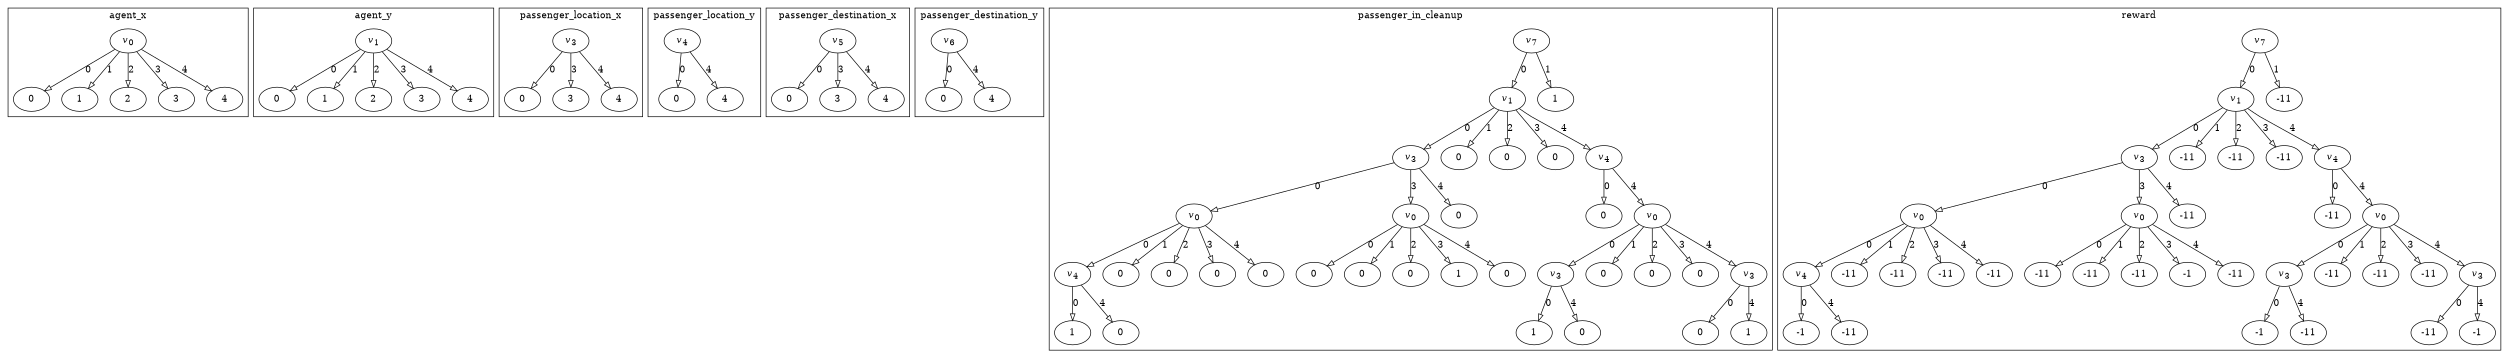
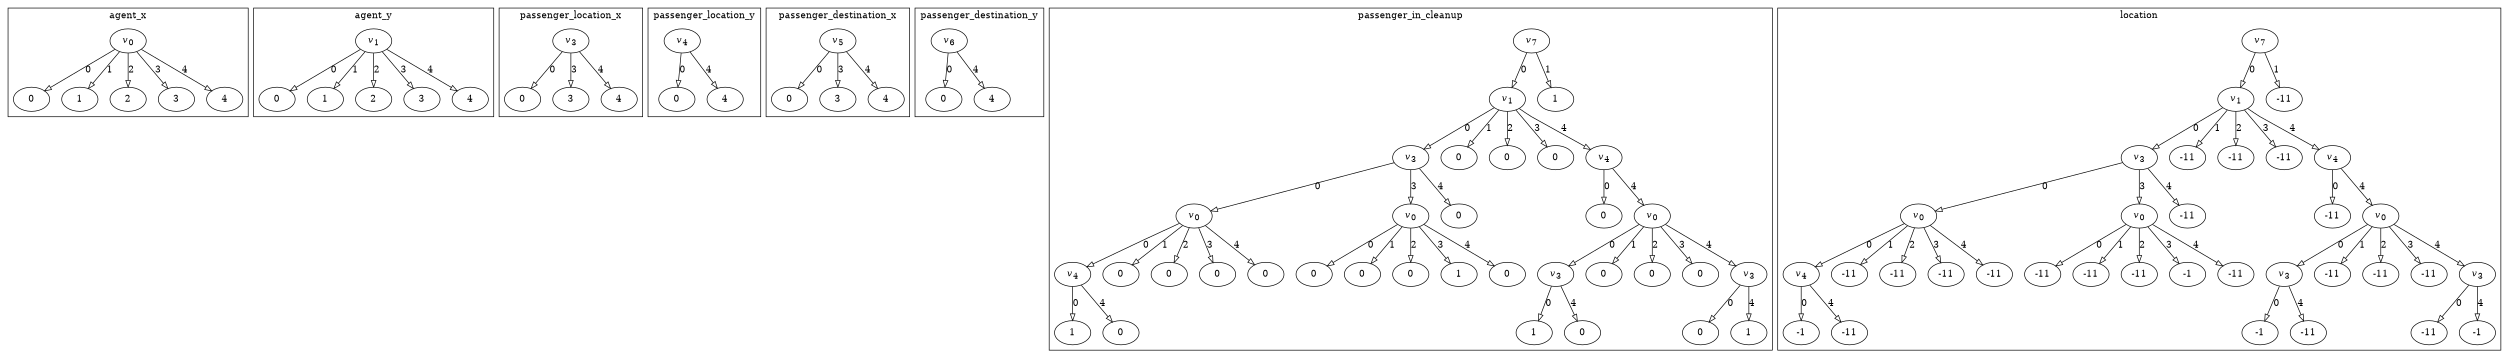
(2139, 16) -> (2139, 16)
